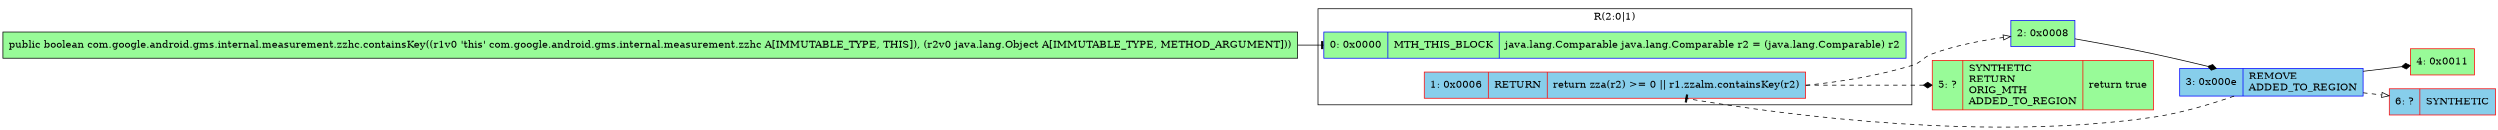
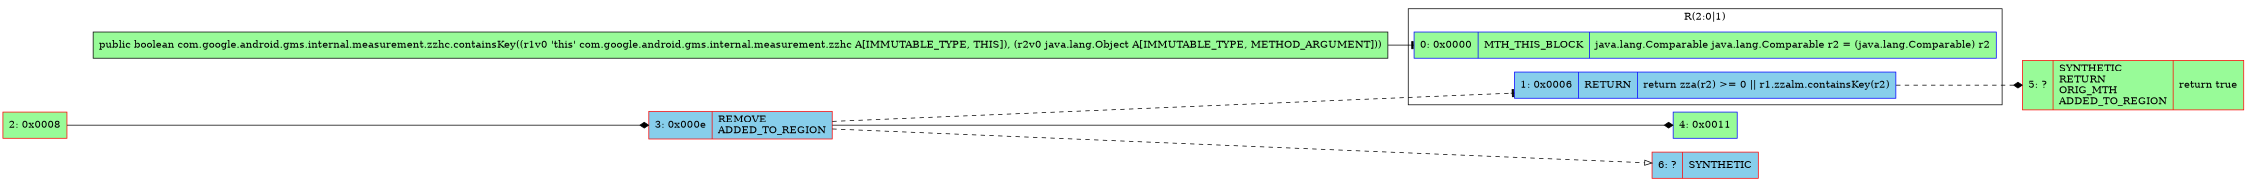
(2043, 33) -> (35, 125)
(2442, 62) -> (1705, 125)
(1906, 67) -> none
(2271, 82) -> (741, 125)
(1615, 85) -> (1705, 85)
